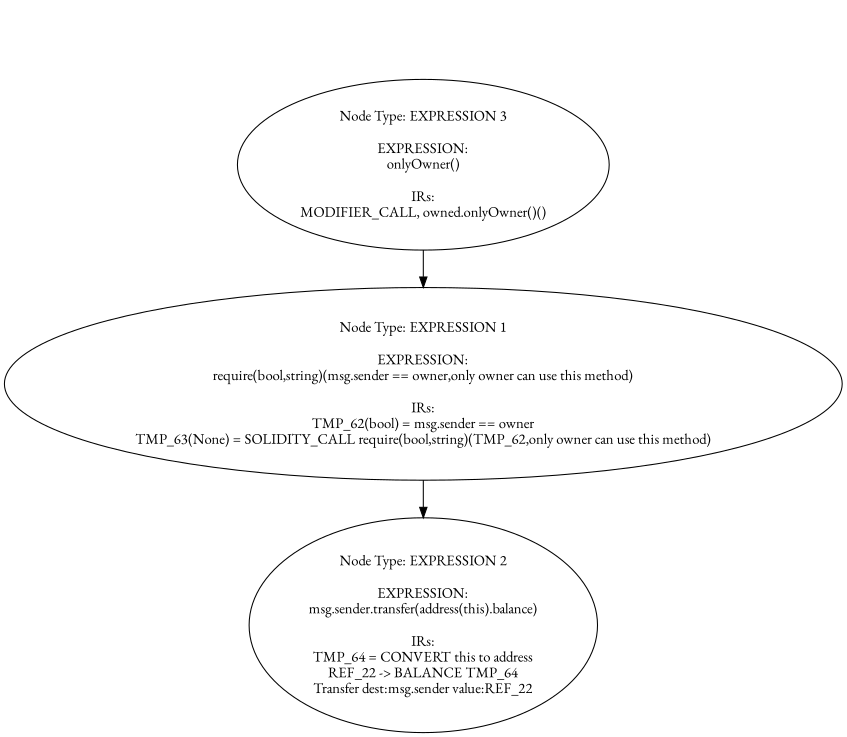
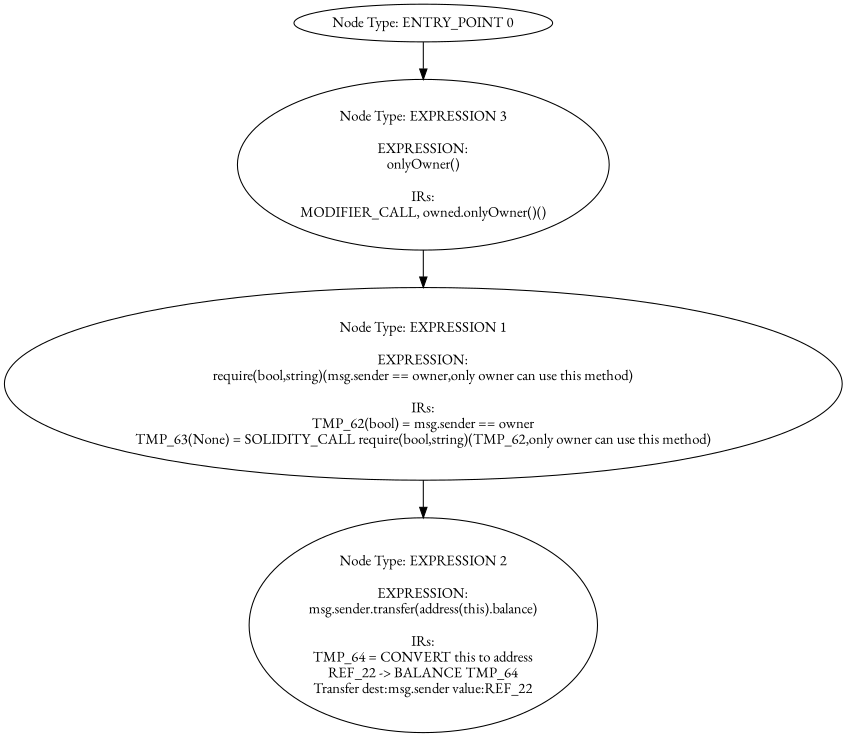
none -> (423, 23)
